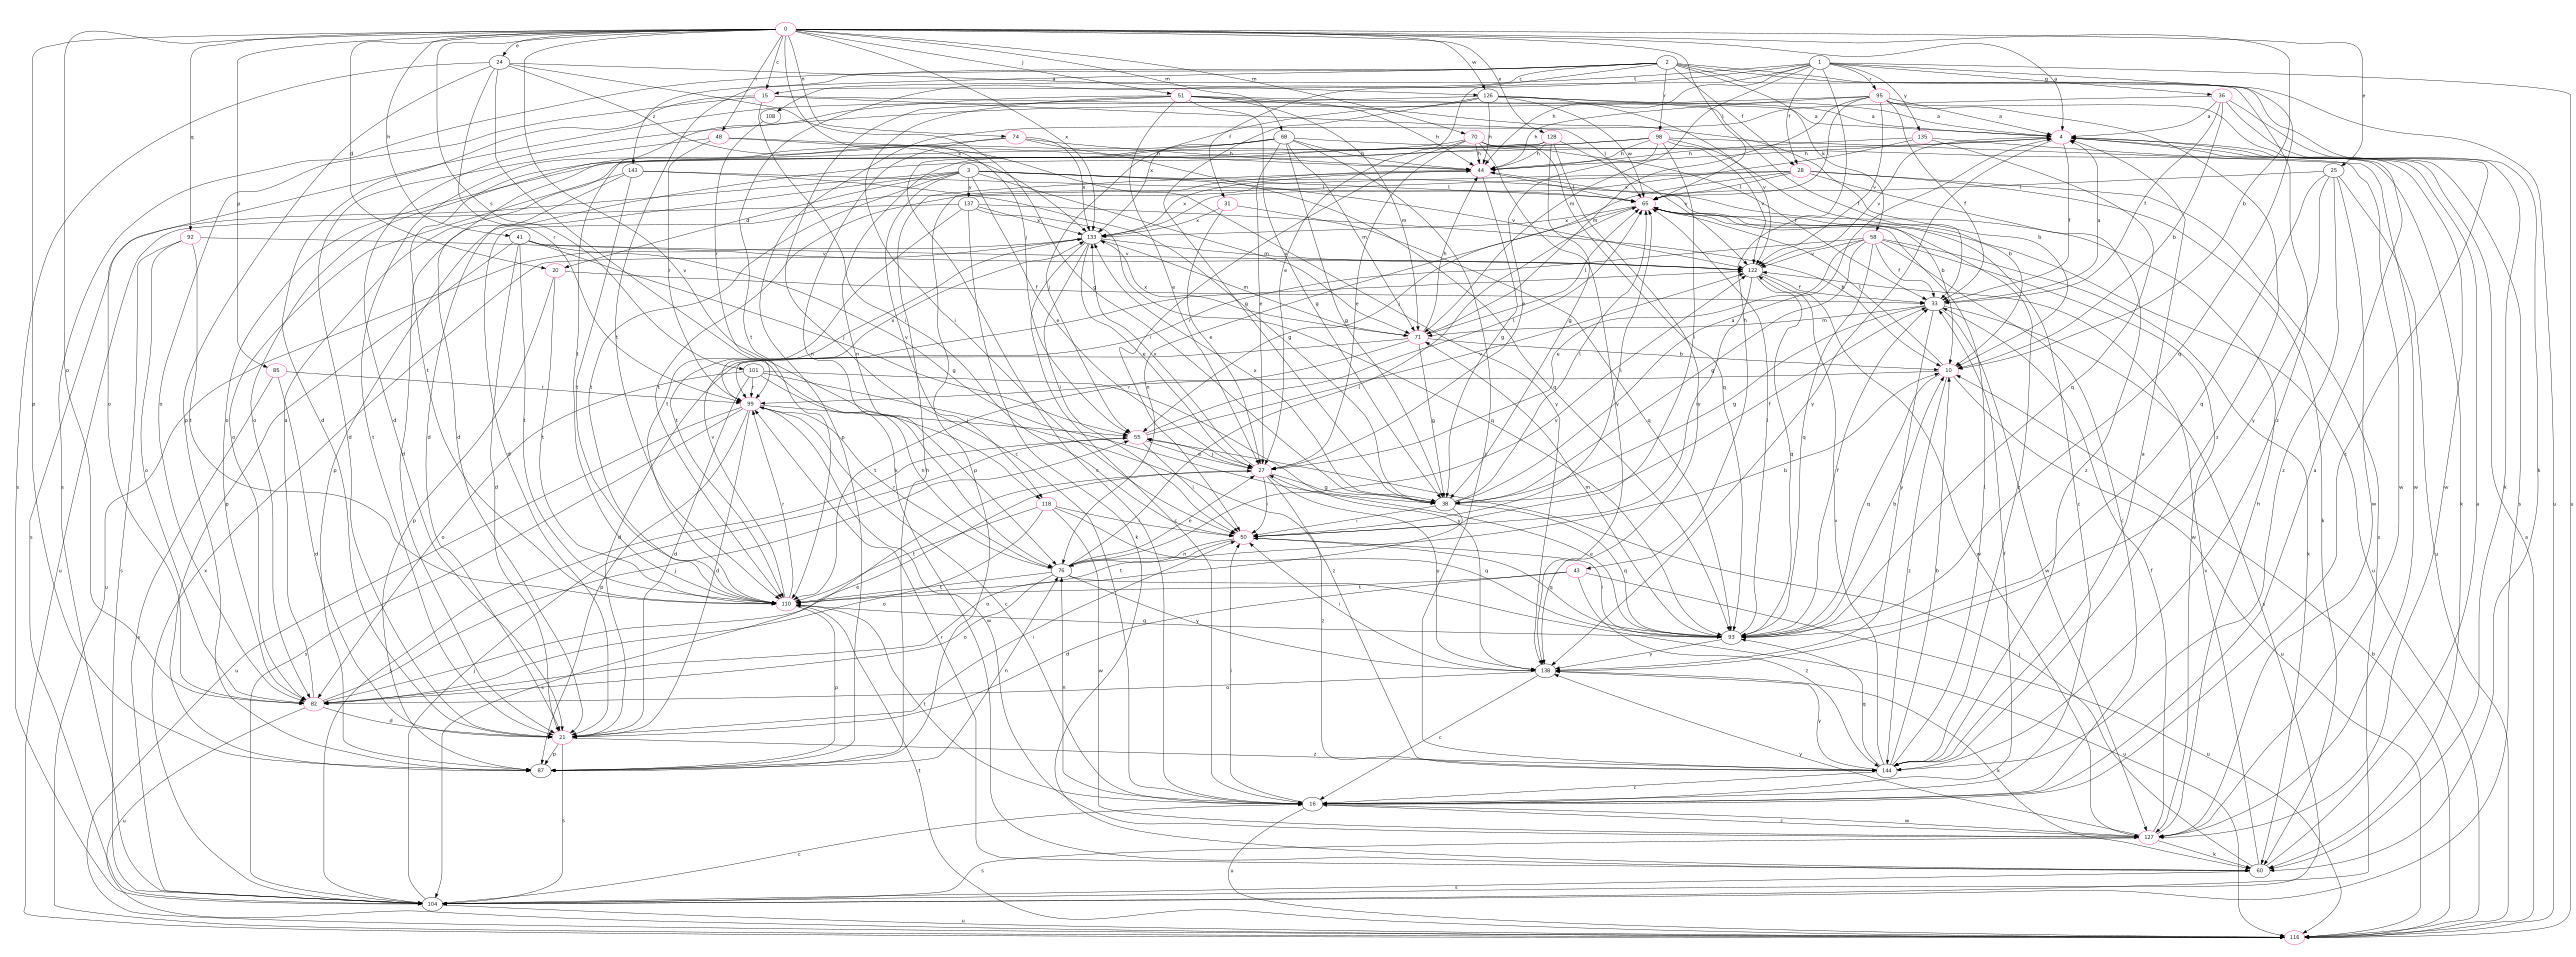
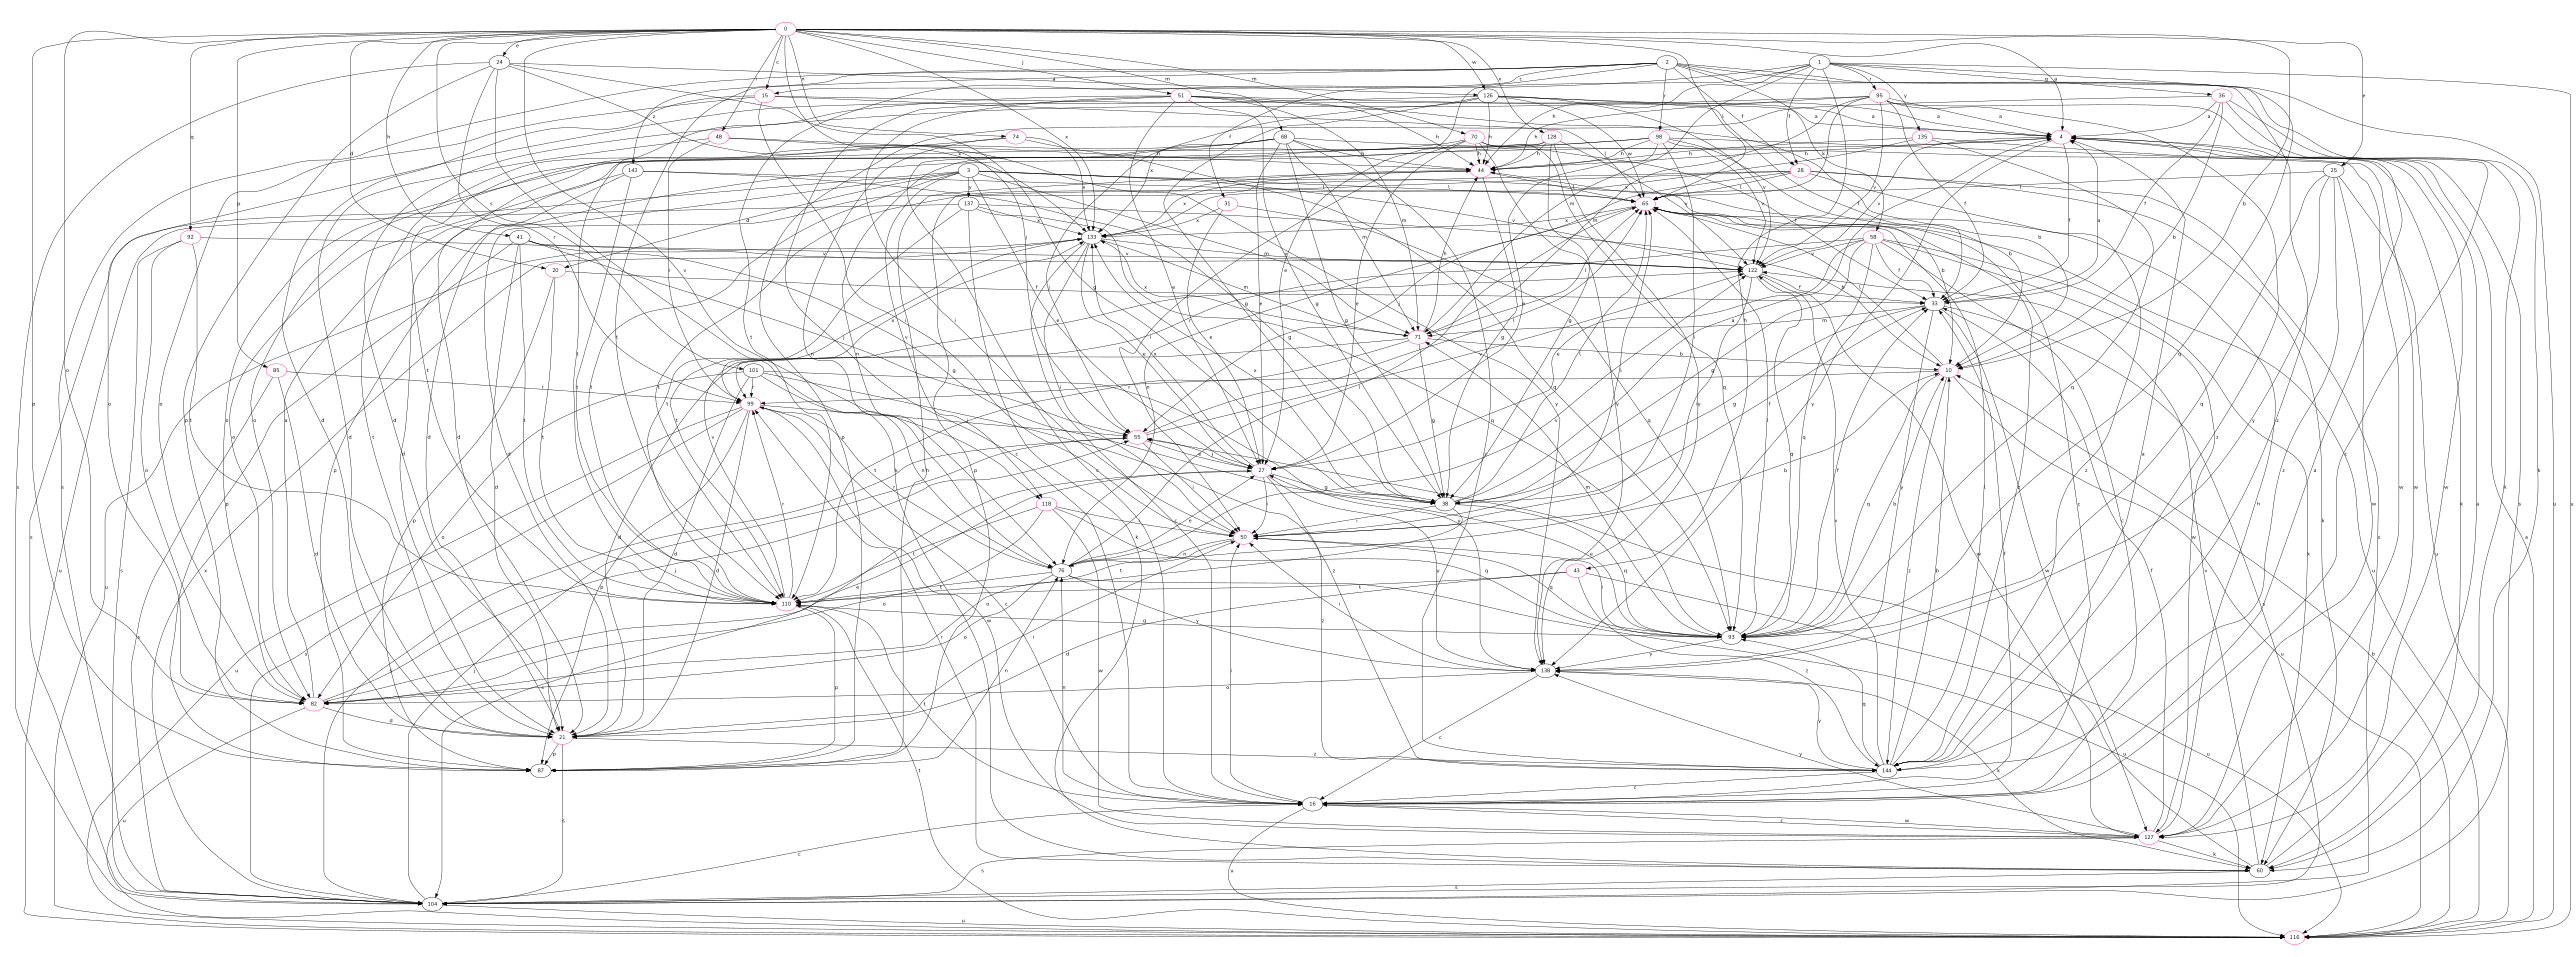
(770, 116) -> none
(1191, 153) -> none
